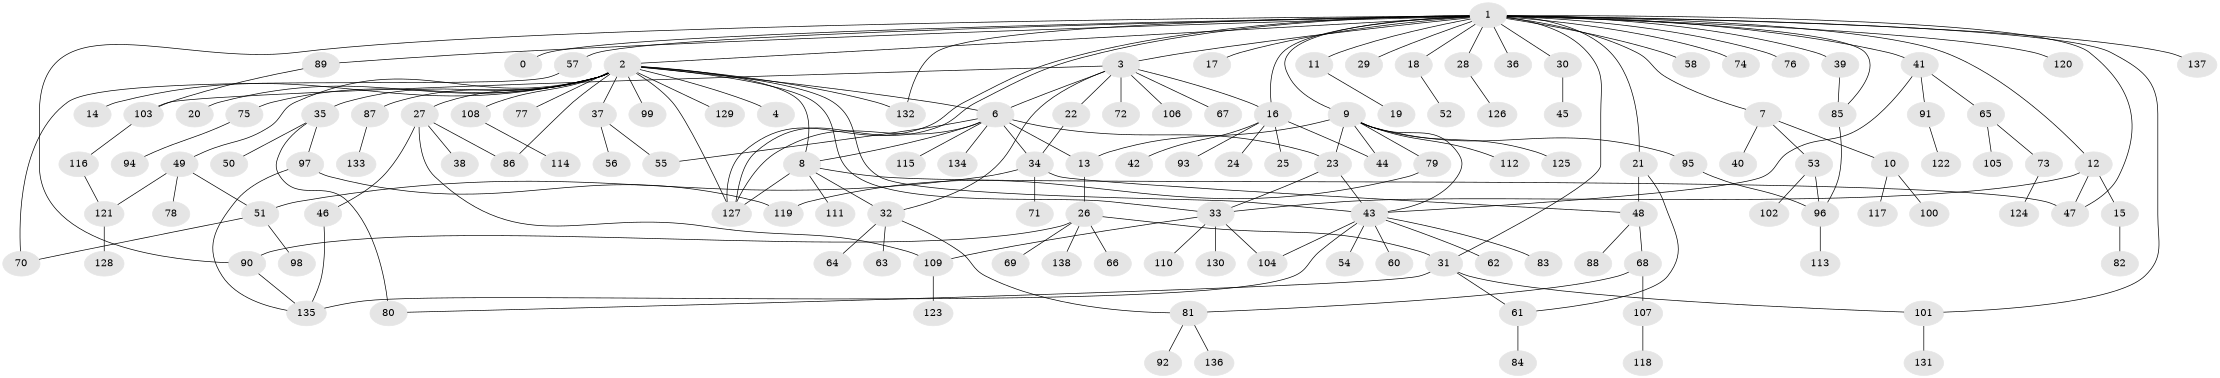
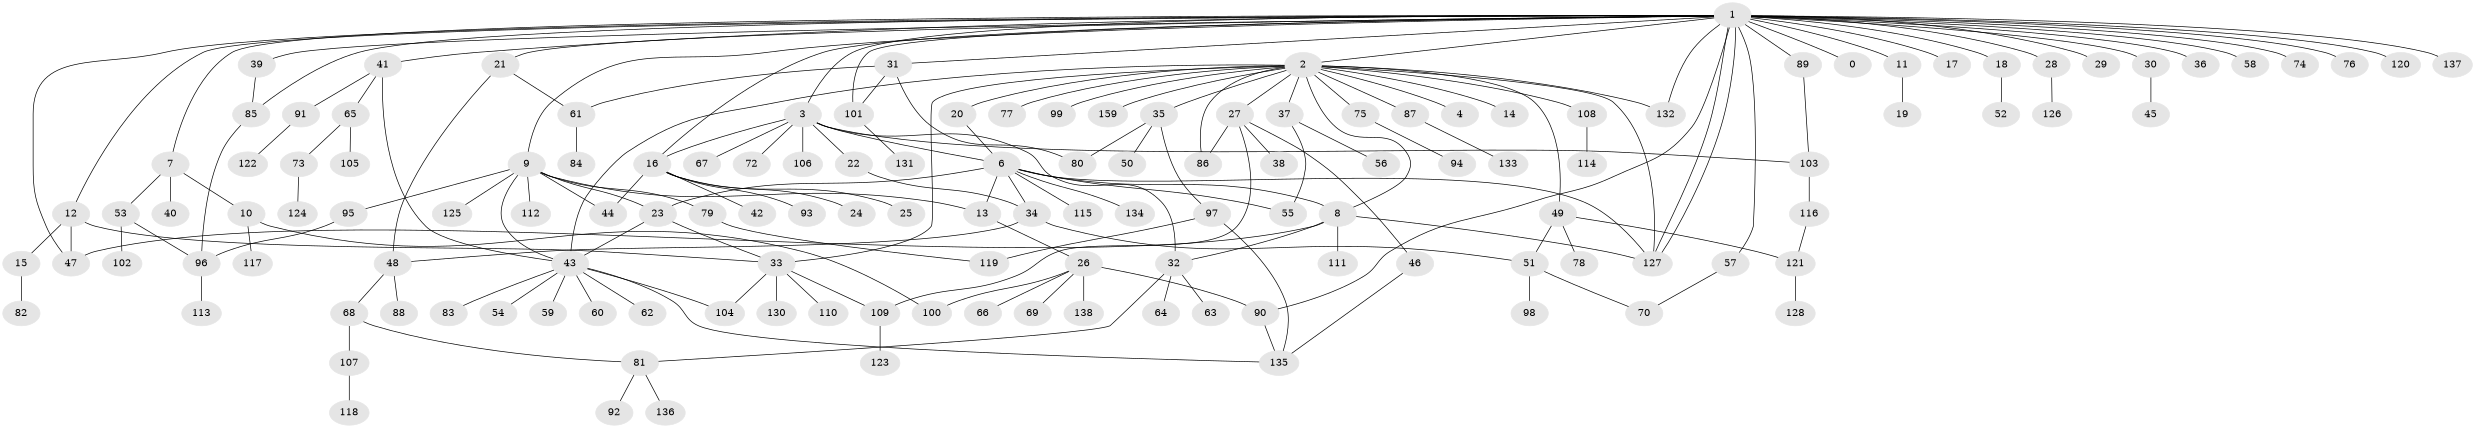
(843, 90) -> (980, 139)
(725, 115) -> (1108, 115)
(1035, 214) -> none
(1267, 231) -> (1008, 288)
none -> (548, 313)
